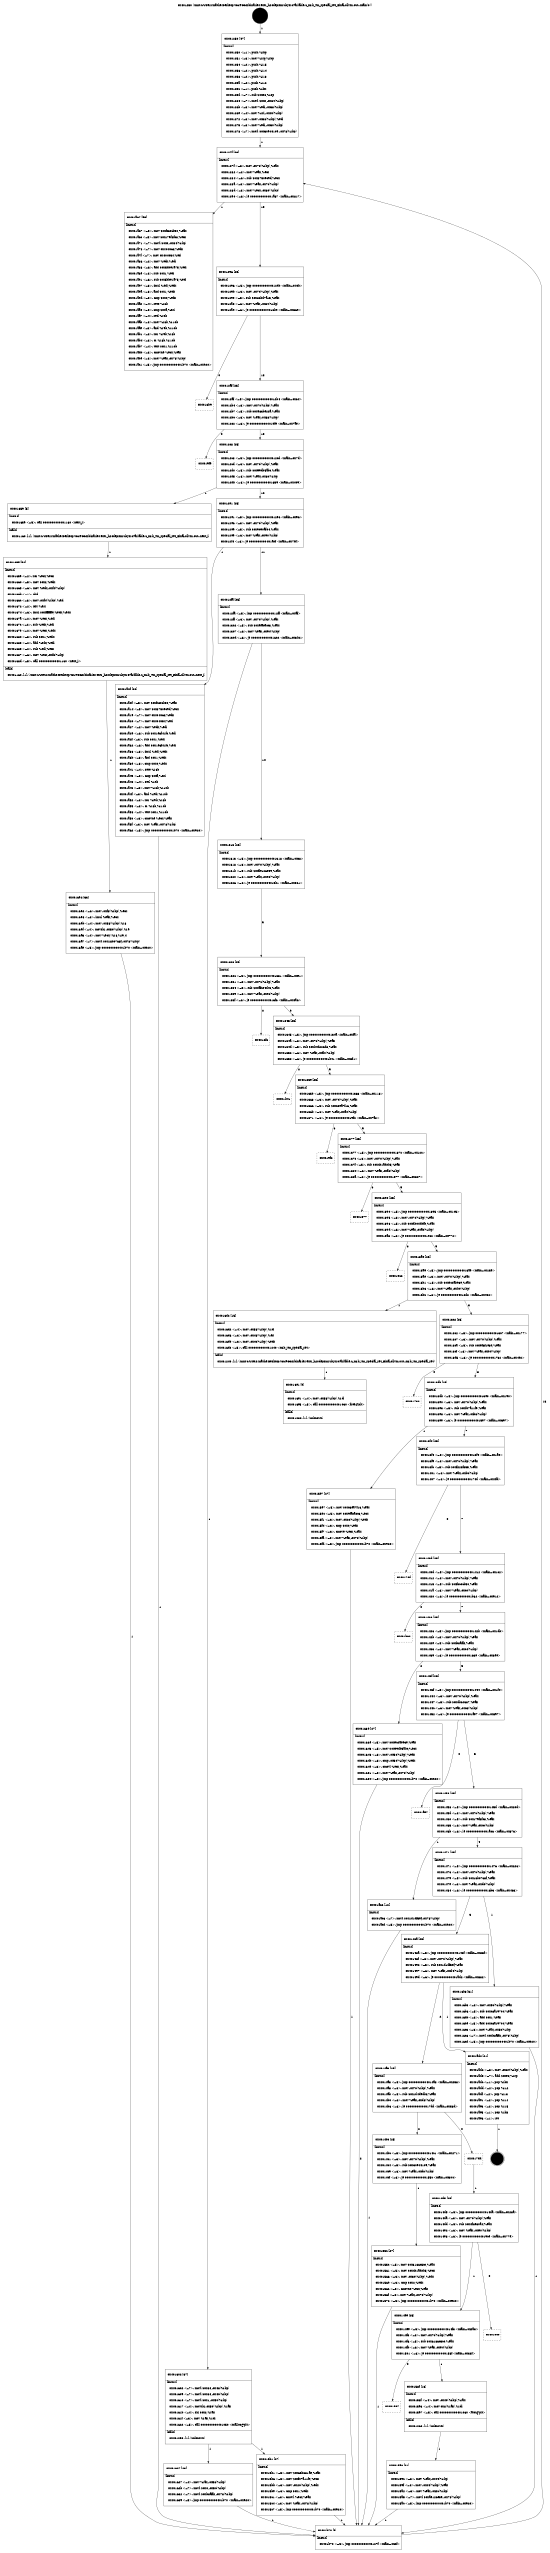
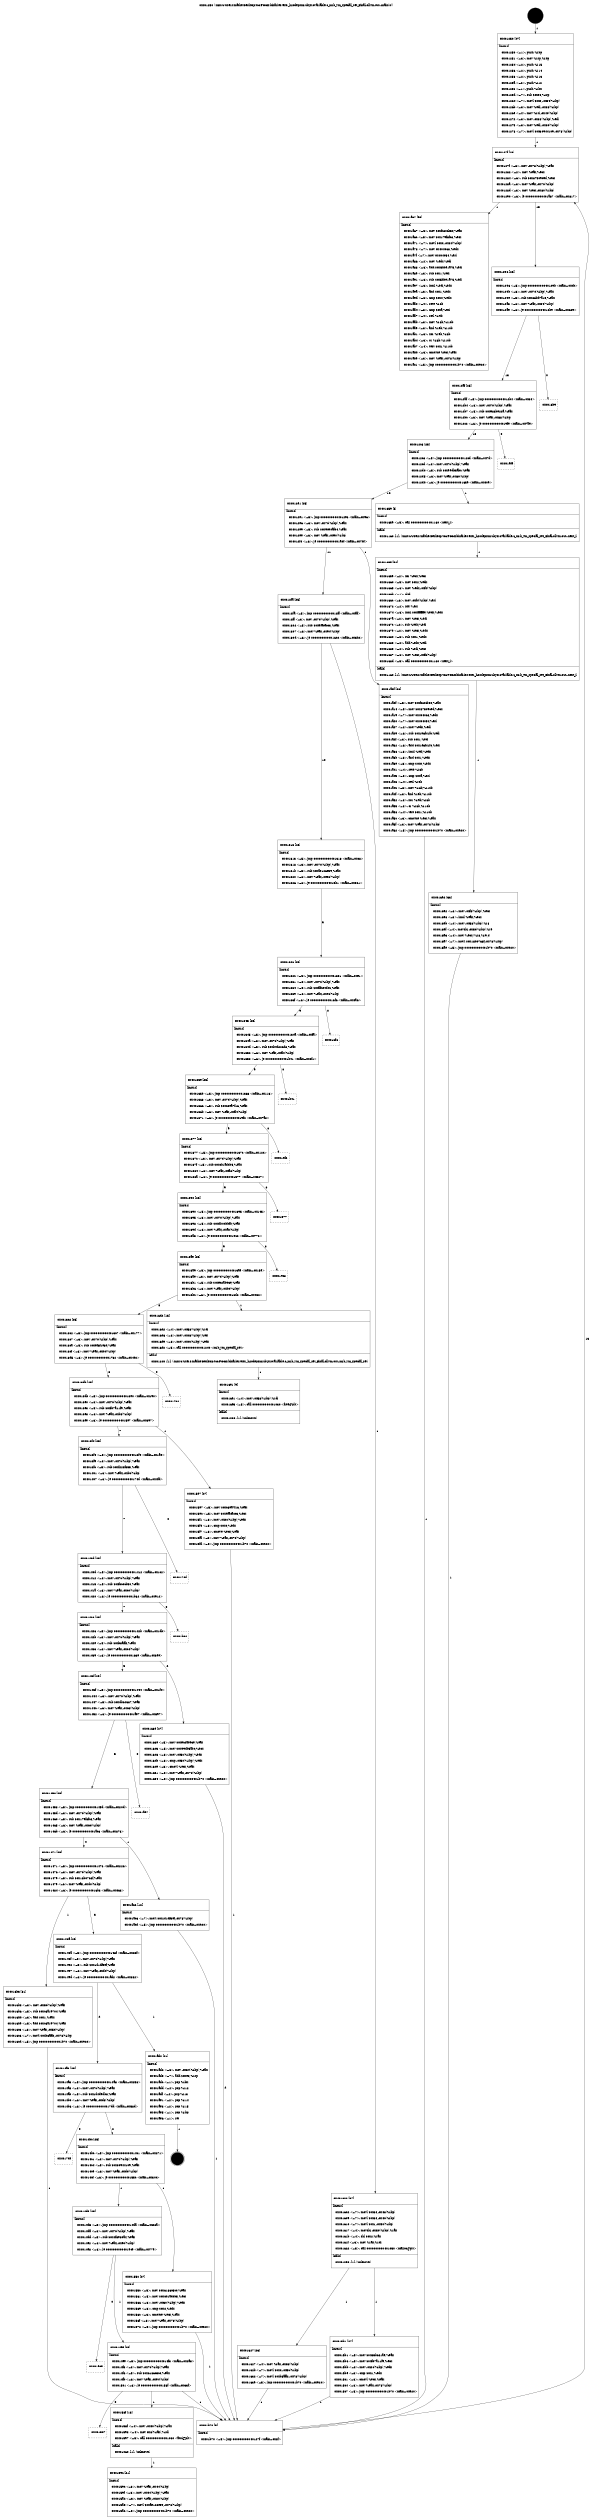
(474, 2178) -> (119, 2194)
(387, 2517) -> (201, 2406)
